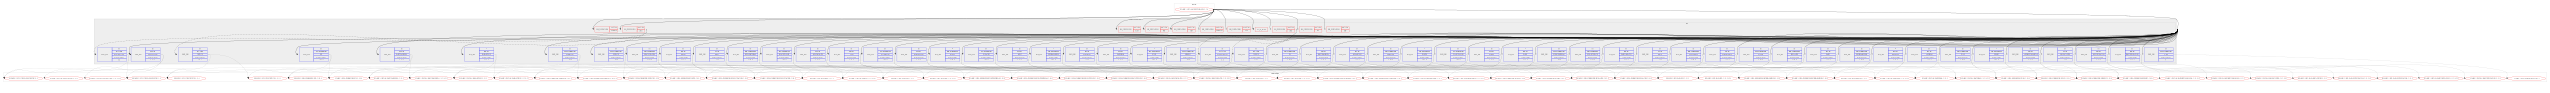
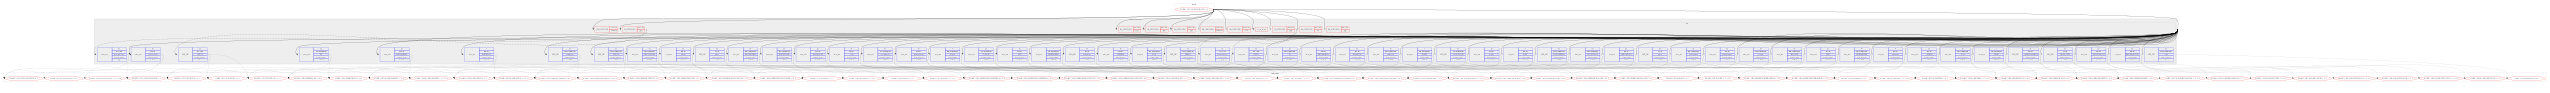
none -> (227, 79)
